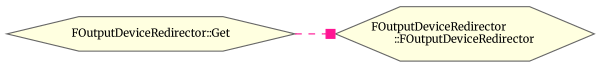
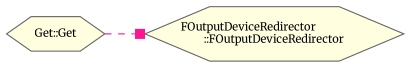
(151, 34) -> (56, 34)
